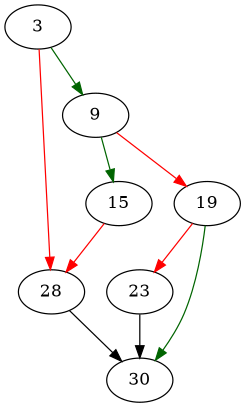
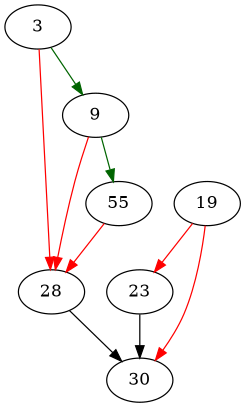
(147, 156) -> (71, 196)
(119, 204) -> (119, 204)
(192, 291) -> (192, 291)
